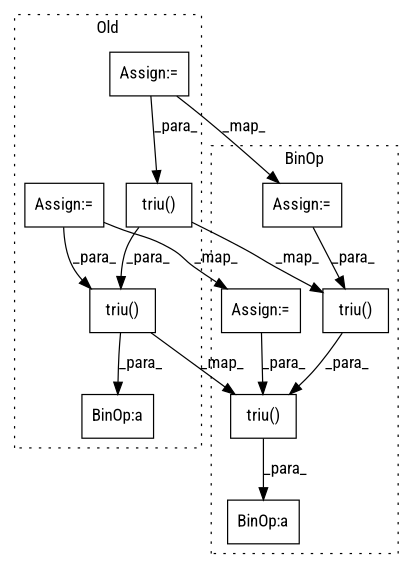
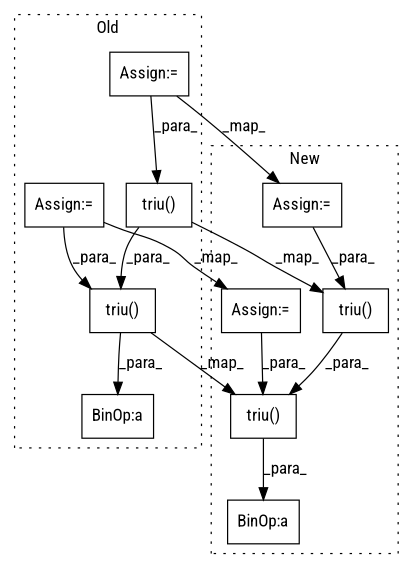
(305, 160) -> (305, 160)
